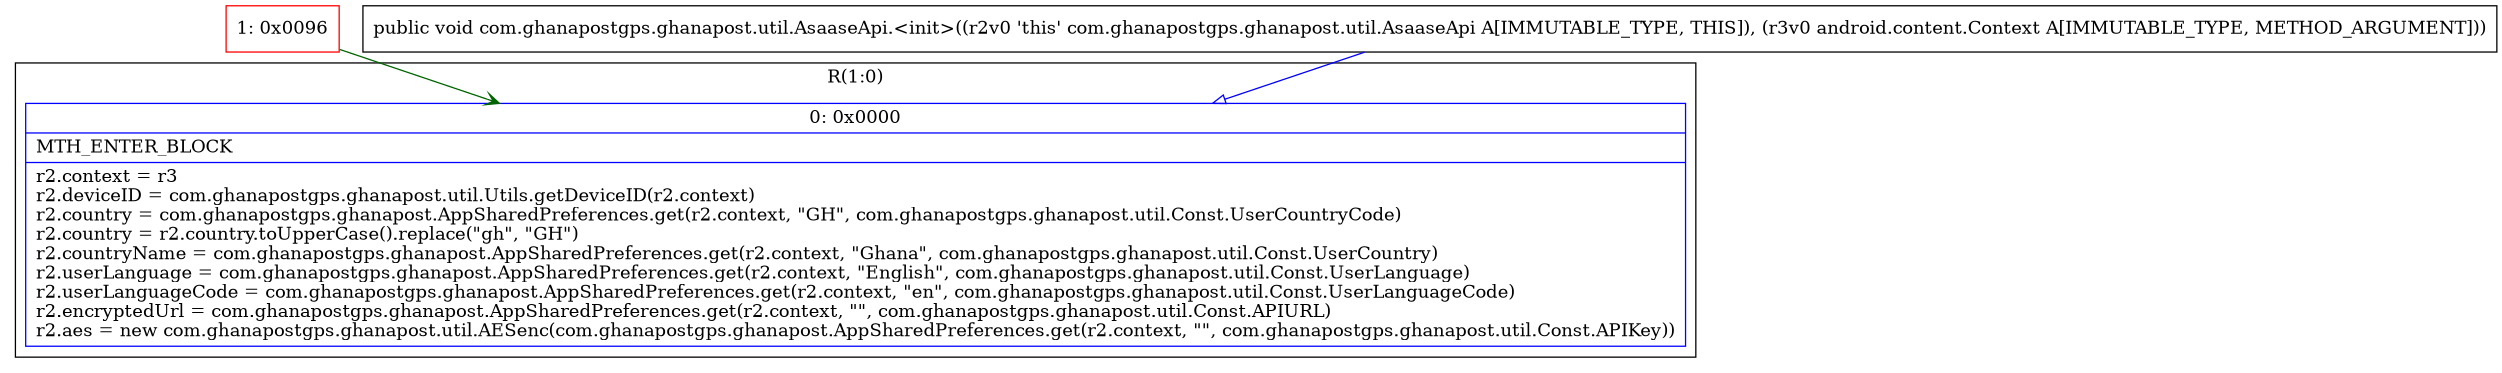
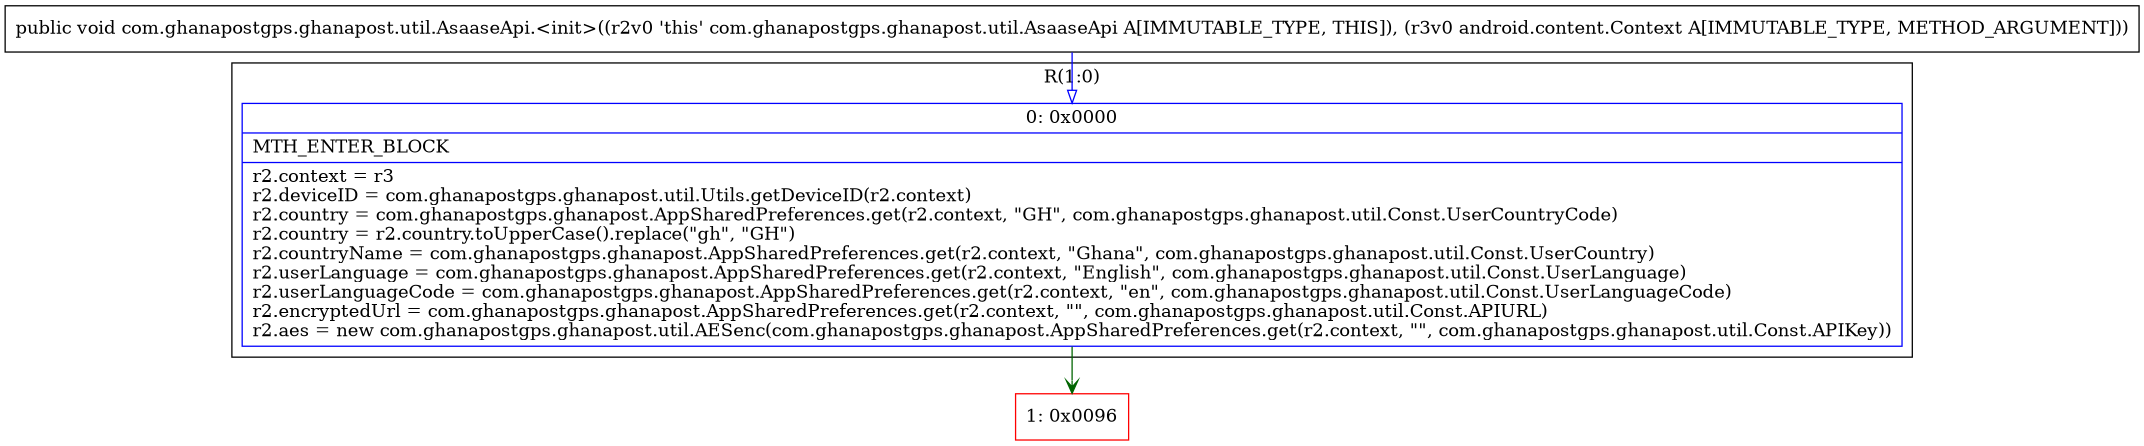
(413, 74) -> (1072, 365)
